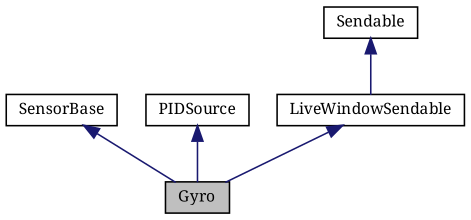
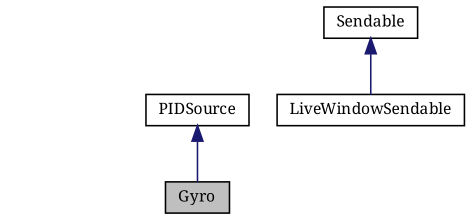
(62, 110) -> none
(277, 157) -> none
